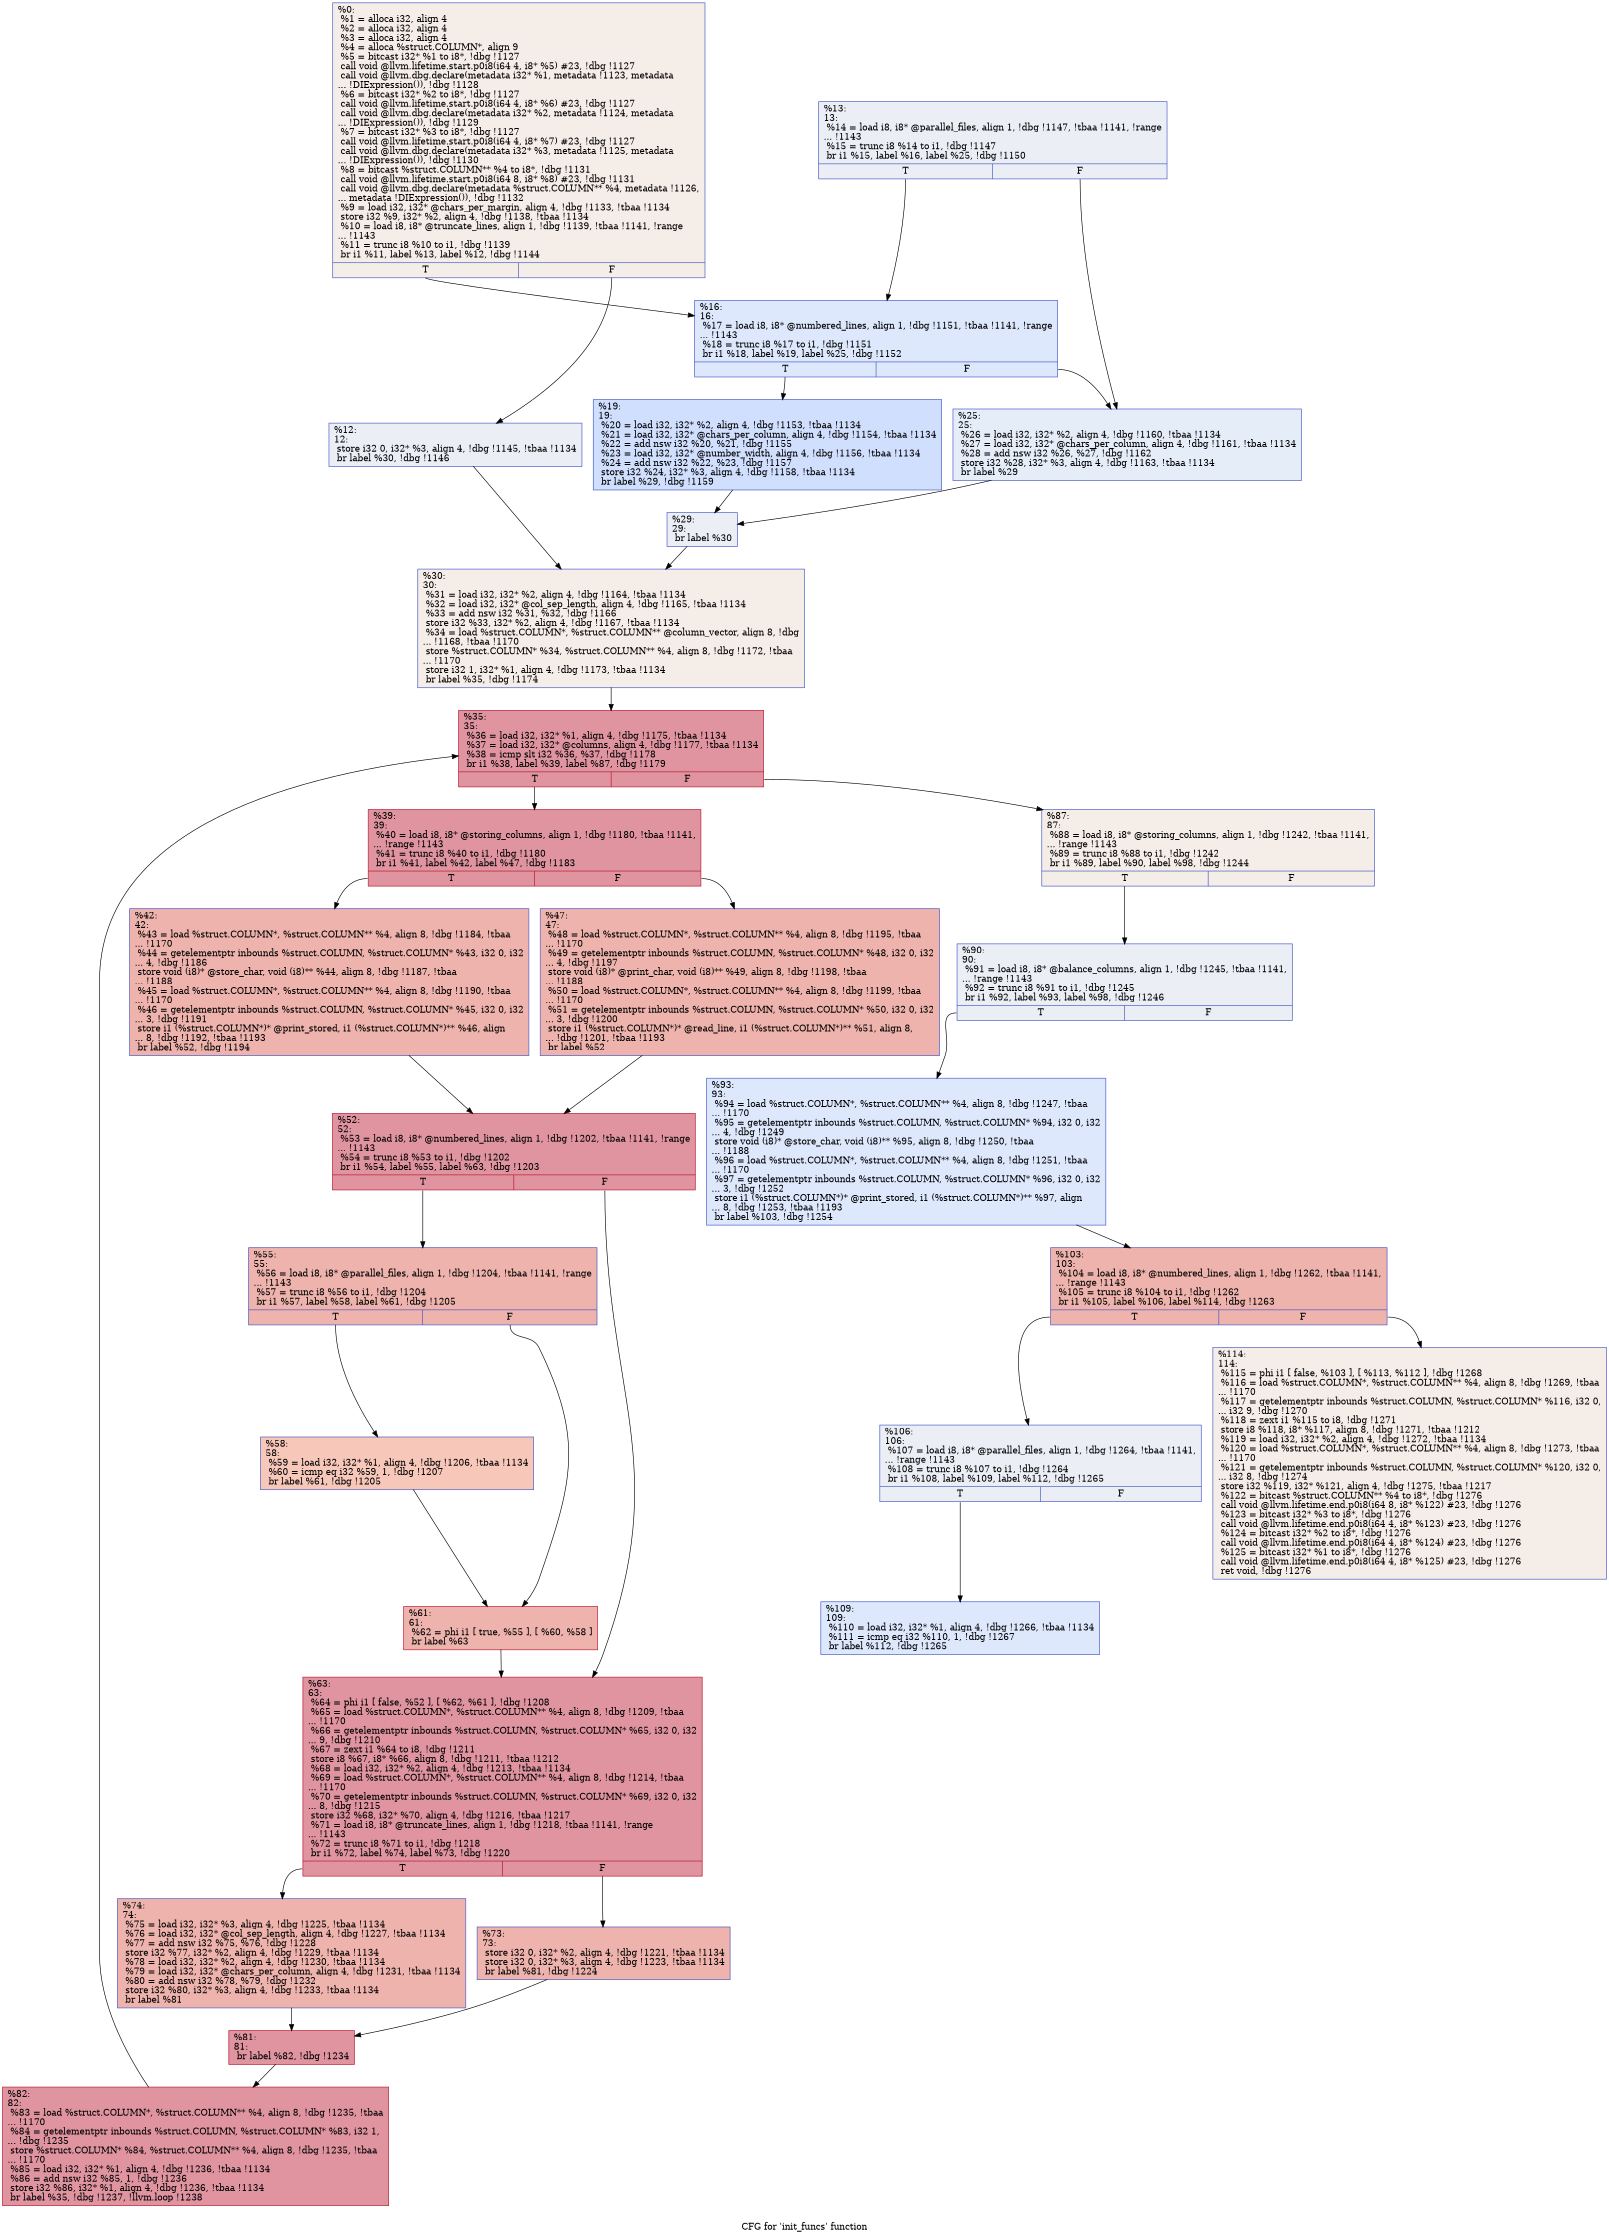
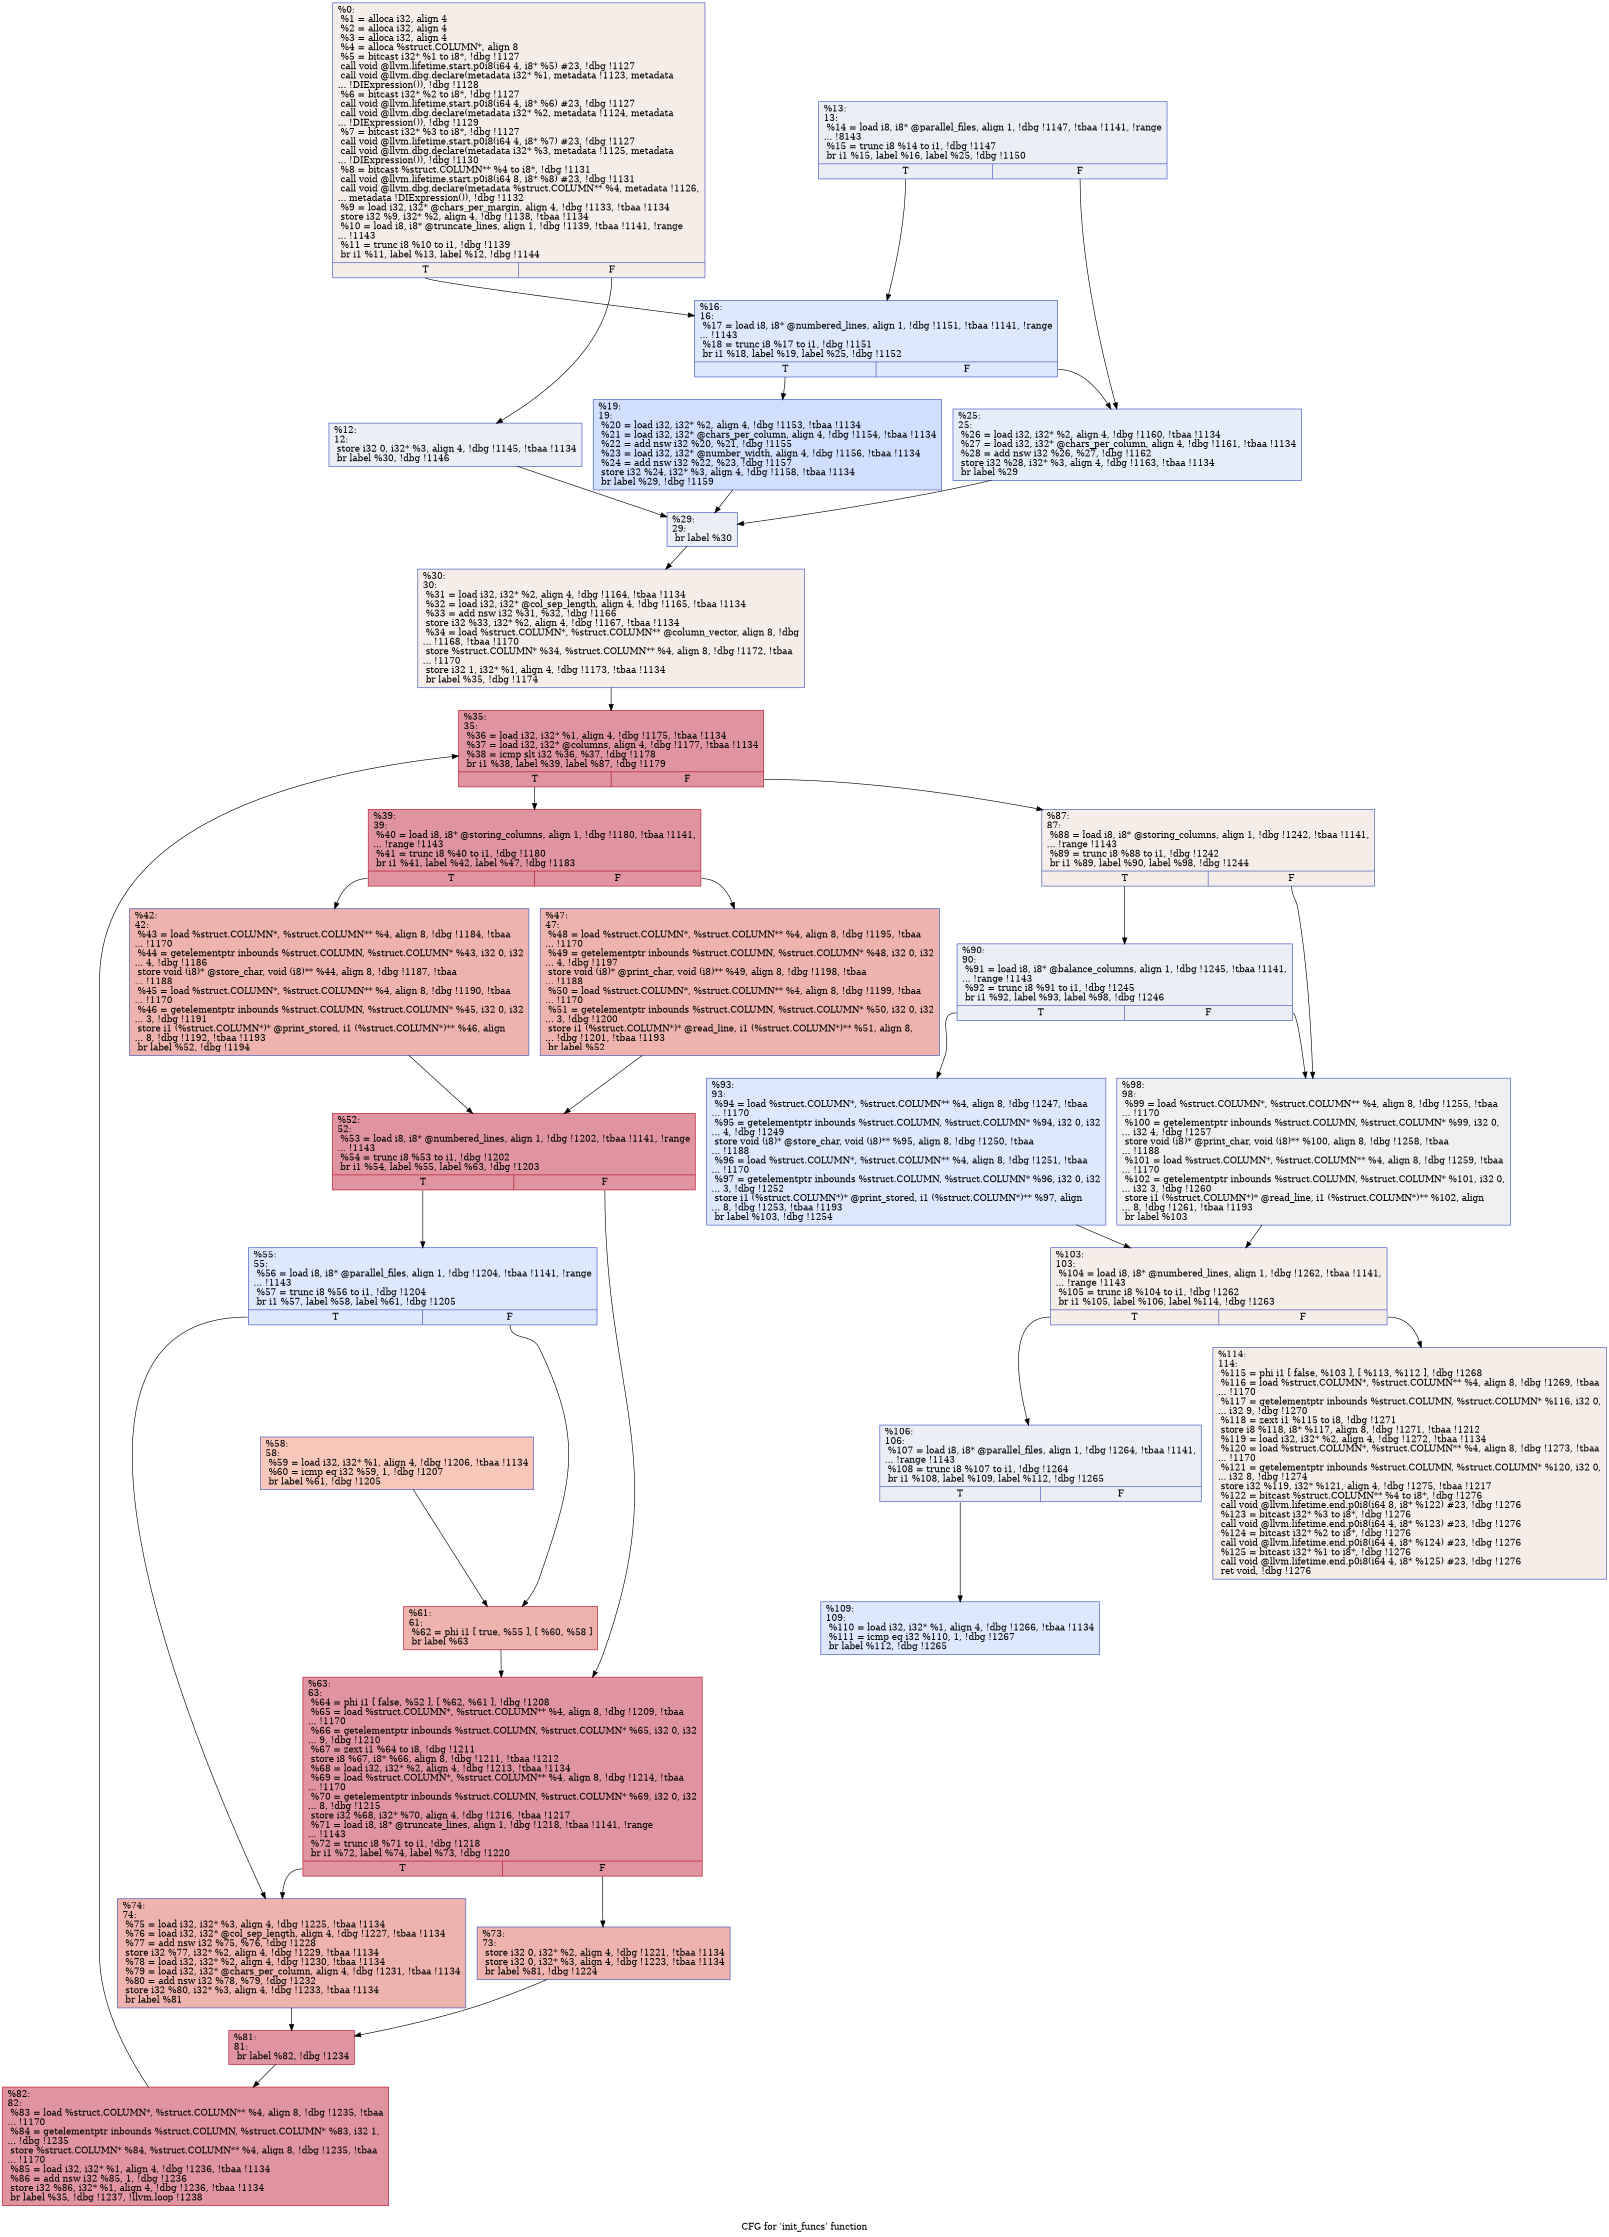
(428, 48) -> (428, 48)
(843, 137) -> (843, 137)
(515, 515) -> (589, 491)
none -> (1314, 1152)
(423, 1286) -> (423, 1286)
(1219, 1286) -> (1219, 1286)
(348, 1381) -> (151, 1582)
